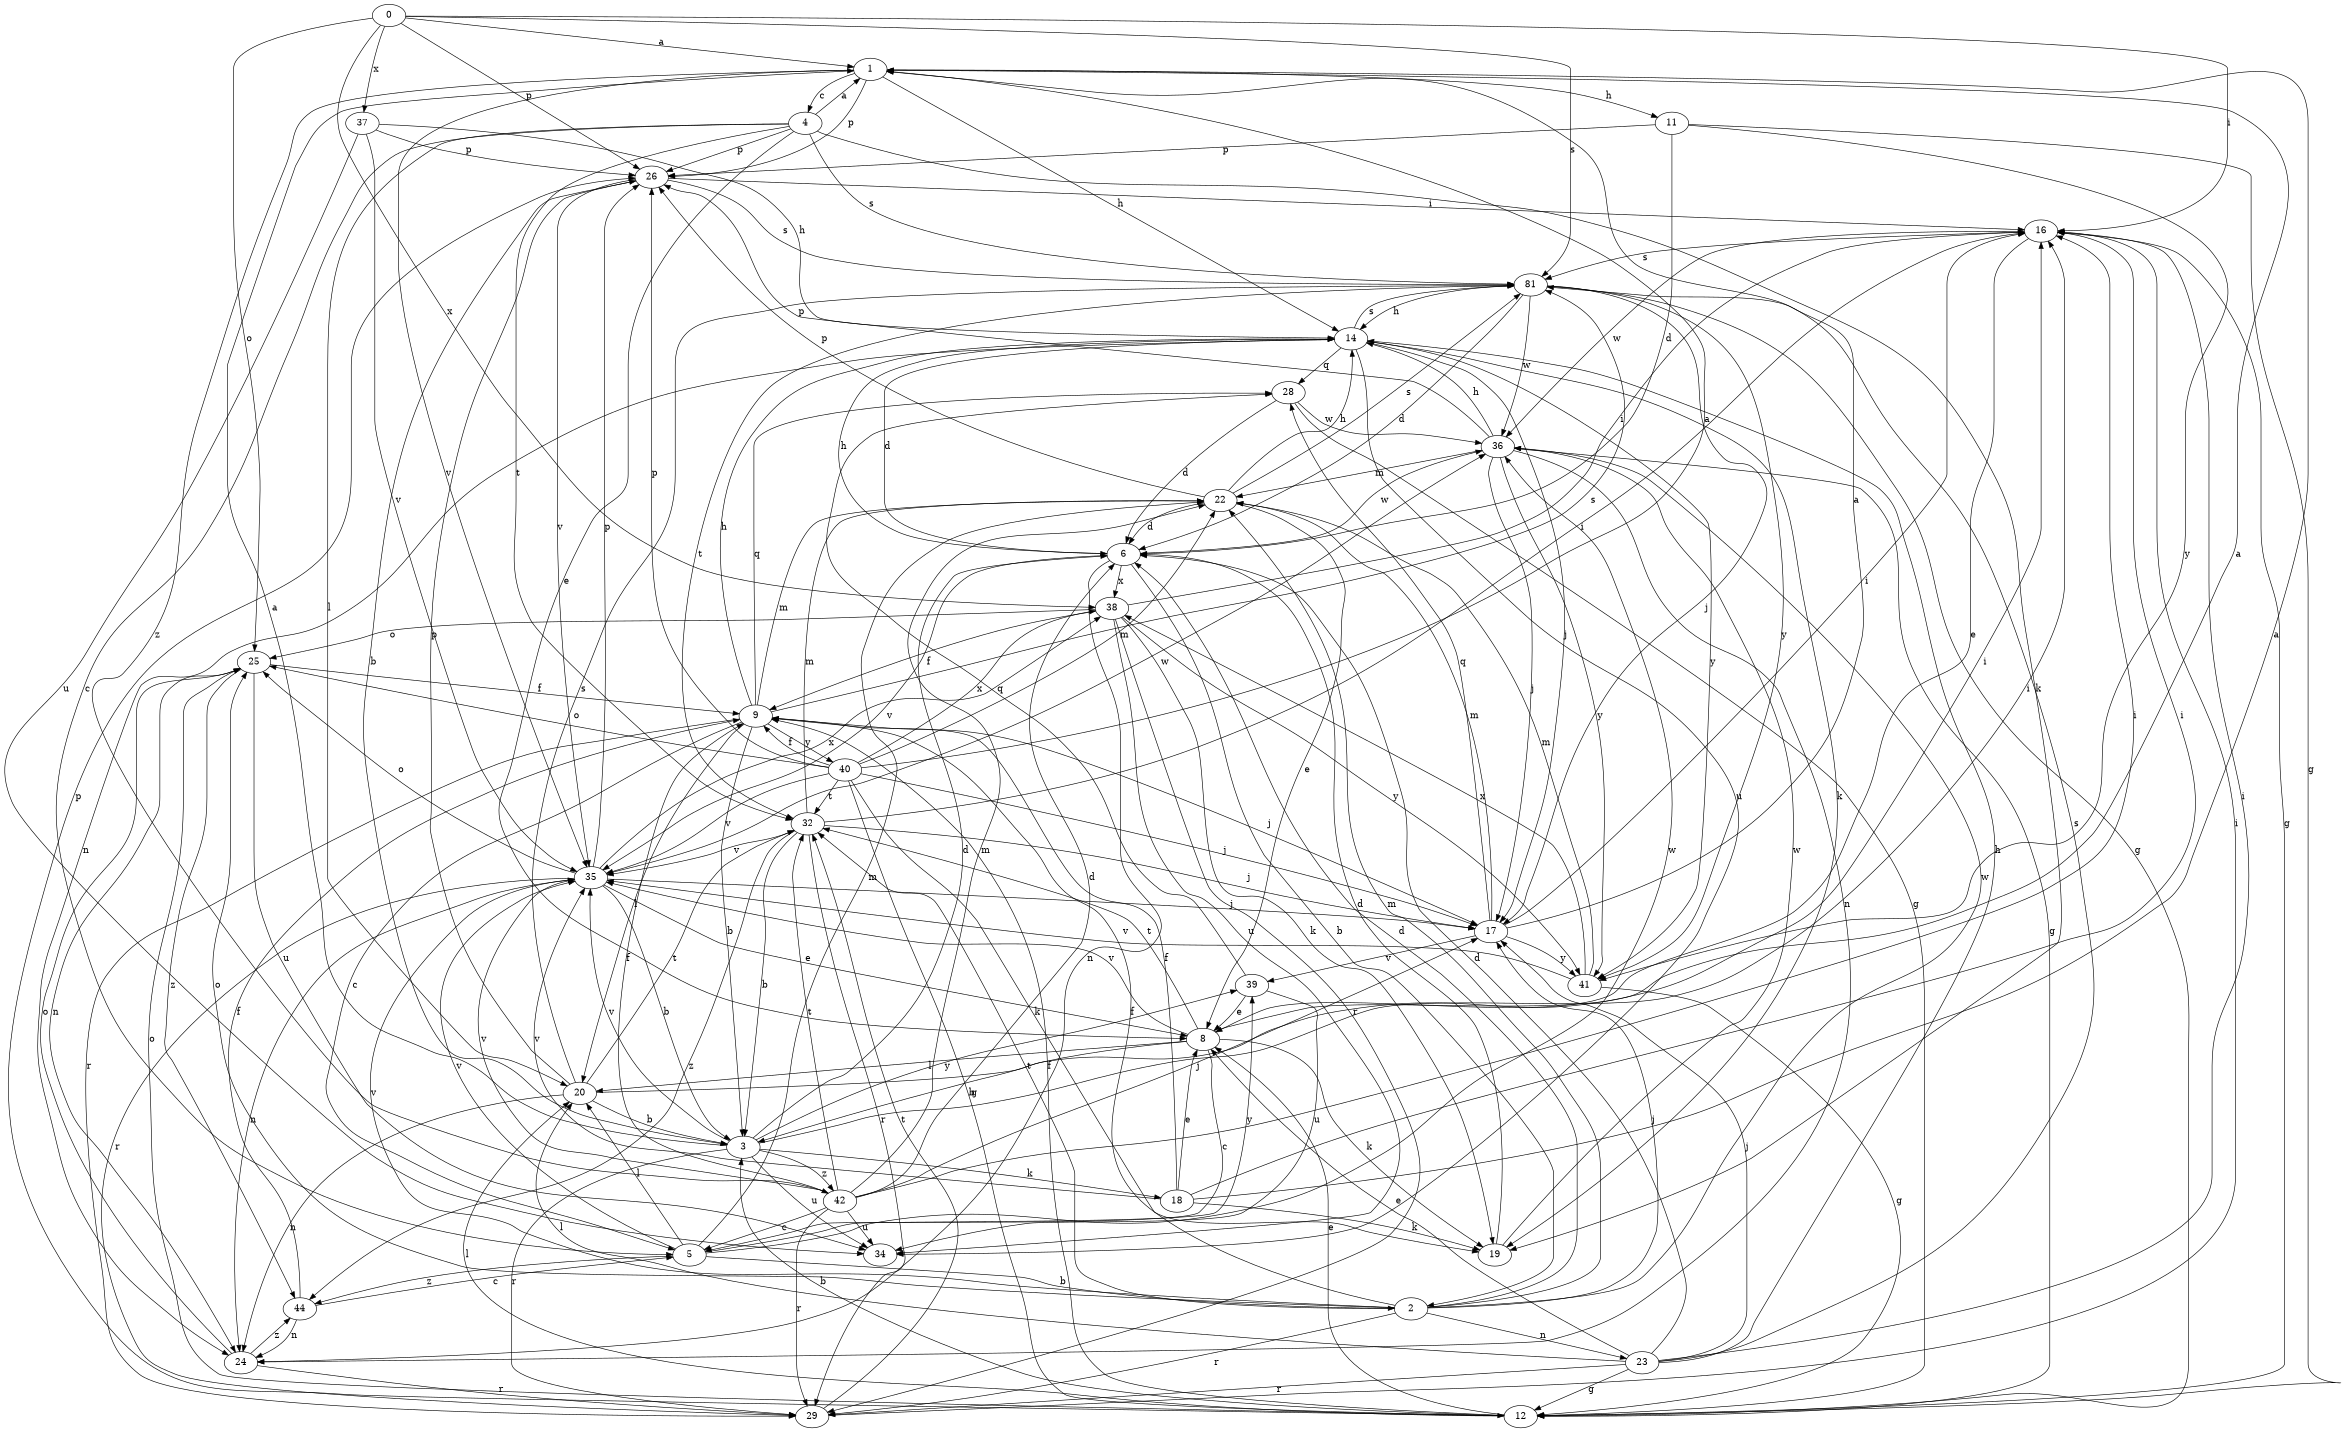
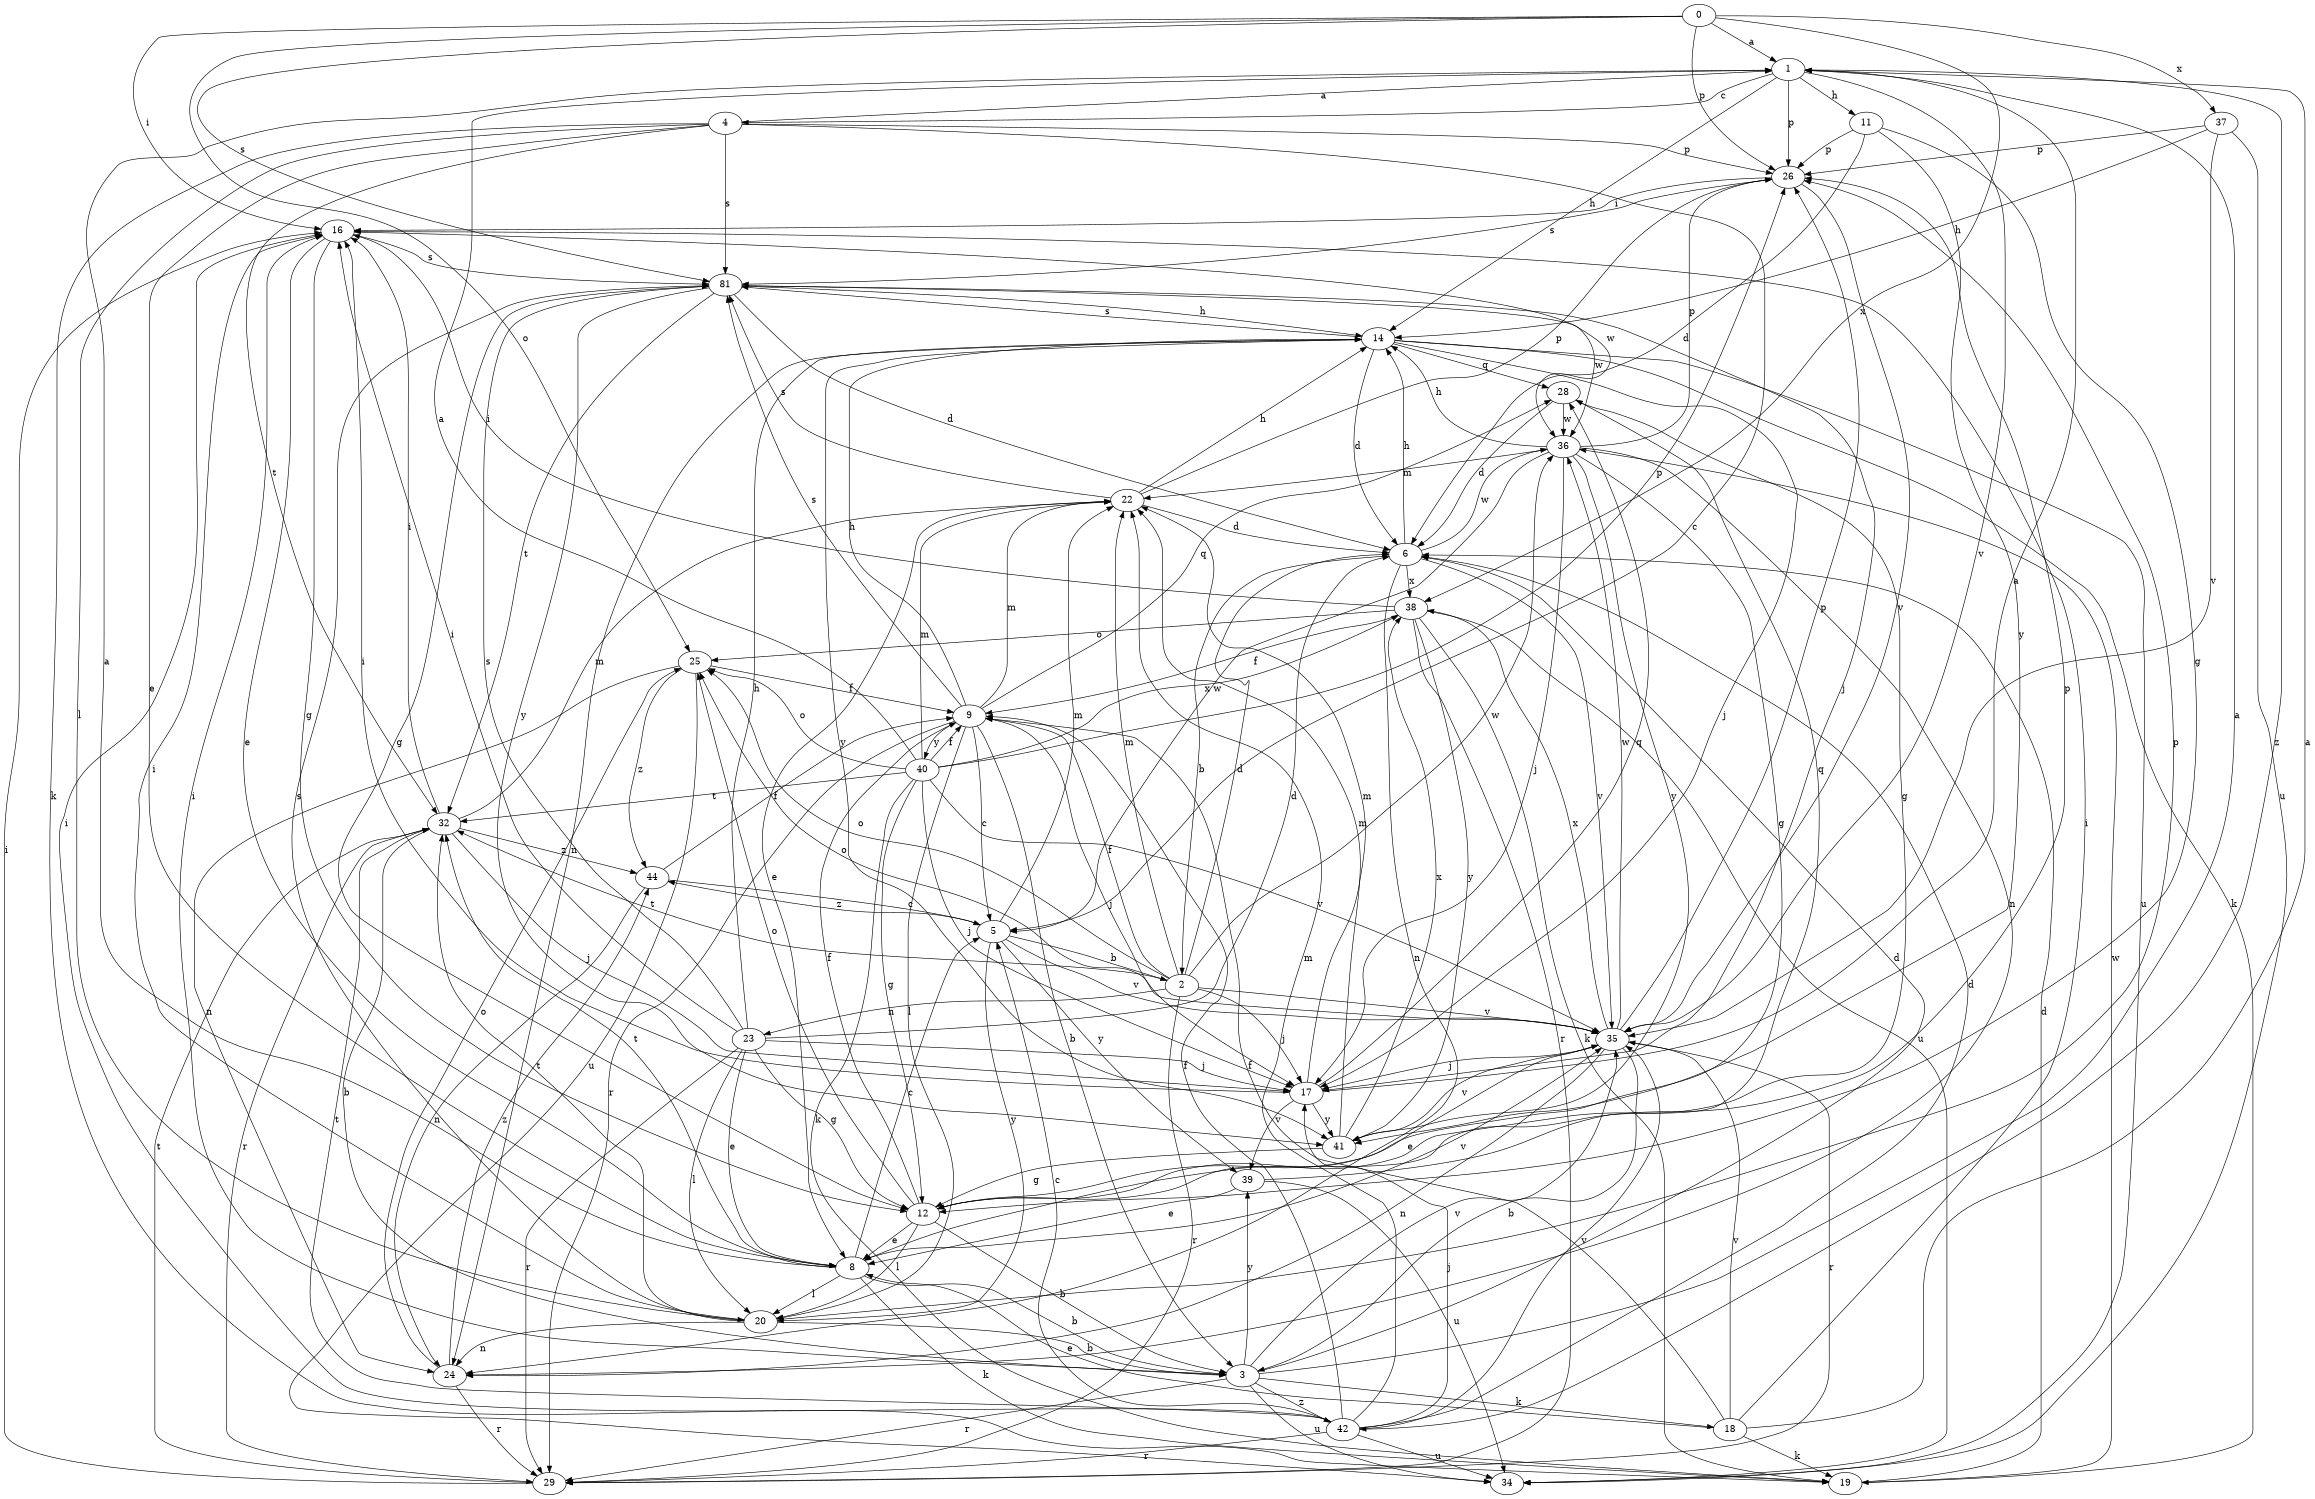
(364, 712) -> none
(705, 856) -> none
(1424, 1124) -> (1259, 644)
(638, 1174) -> (1014, 1120)
